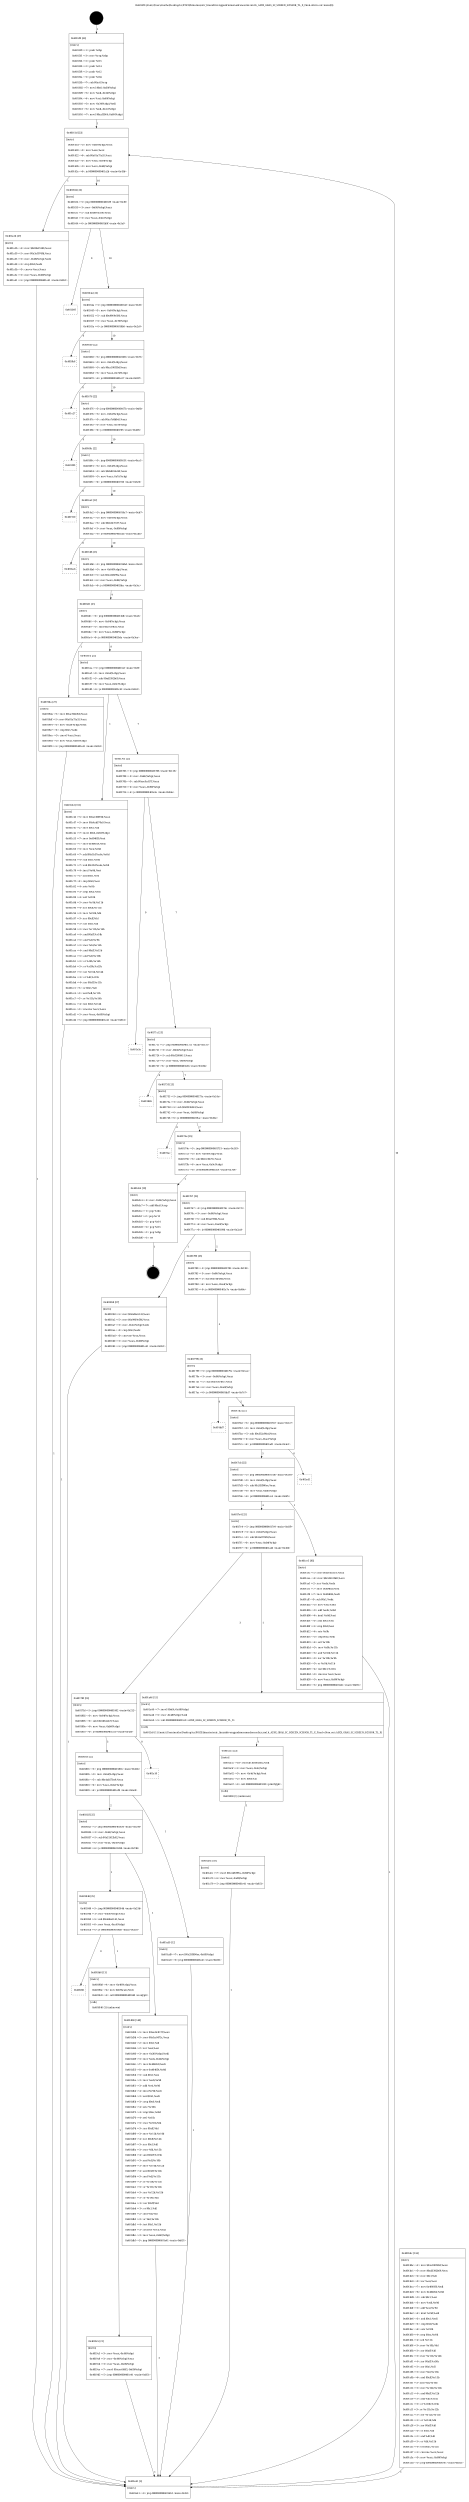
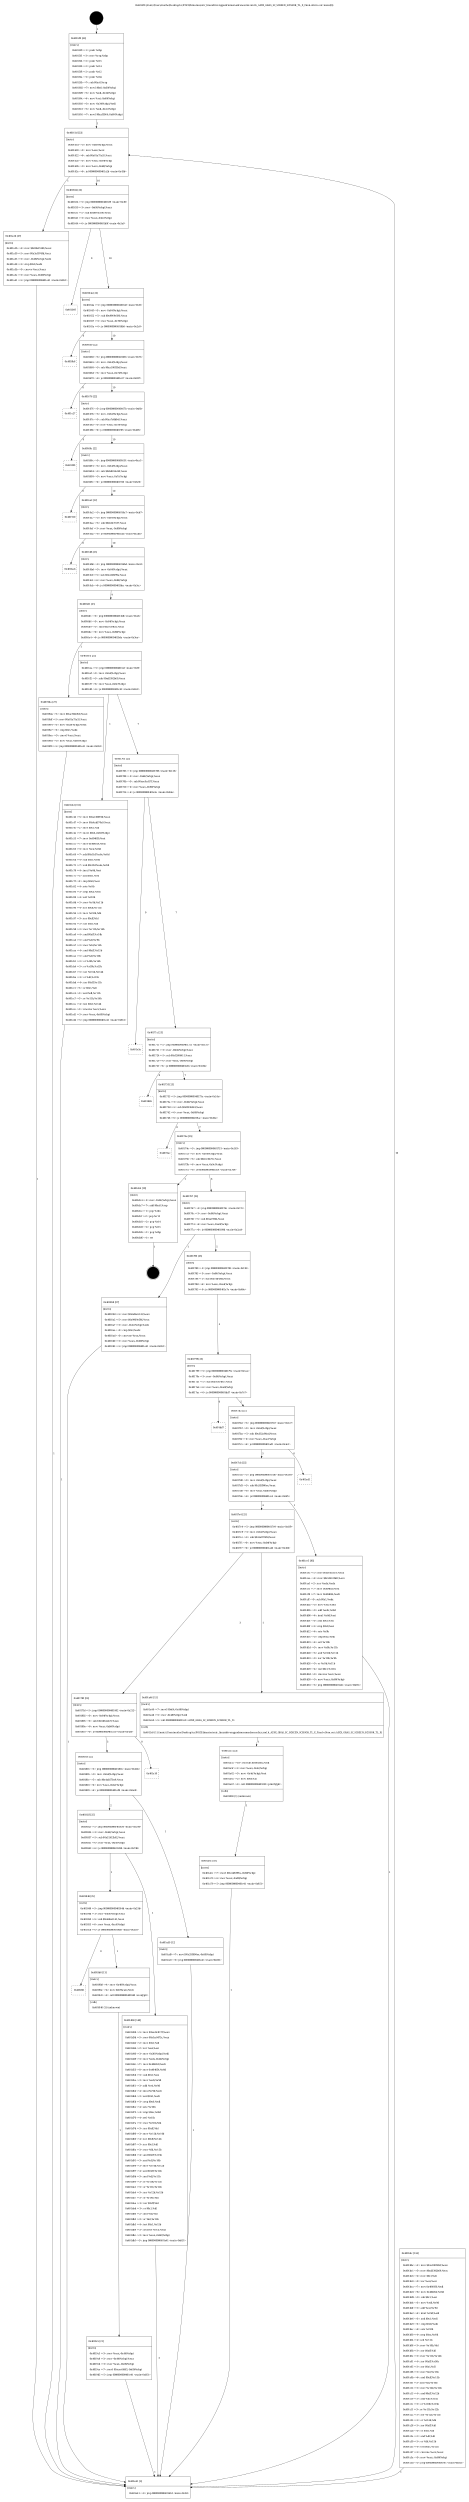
(110, 646) -> none
none -> (210, 1182)
